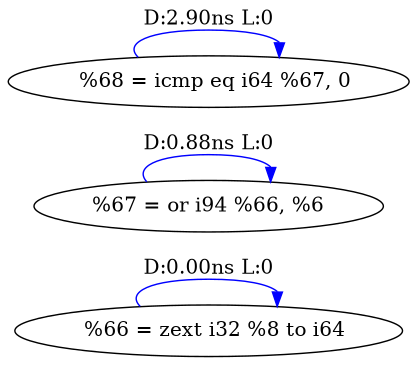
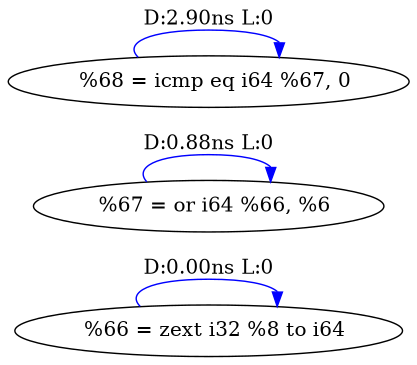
(209, 206) -> (209, 206)
